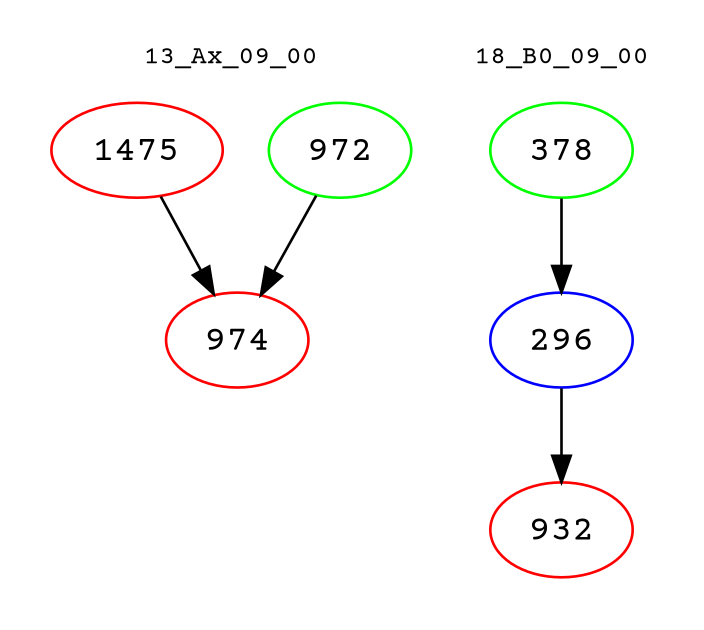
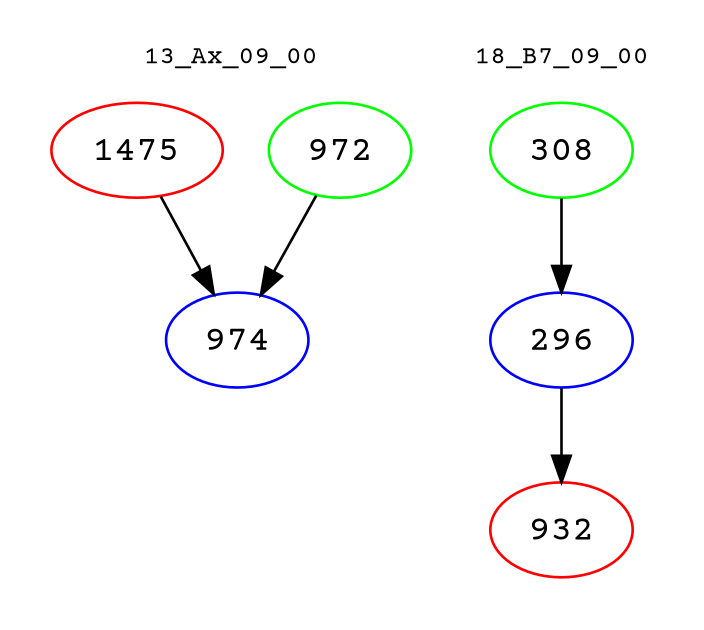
(563, 57) -> (563, 57)
(561, 150) -> (561, 150)
(237, 340) -> (237, 340)
